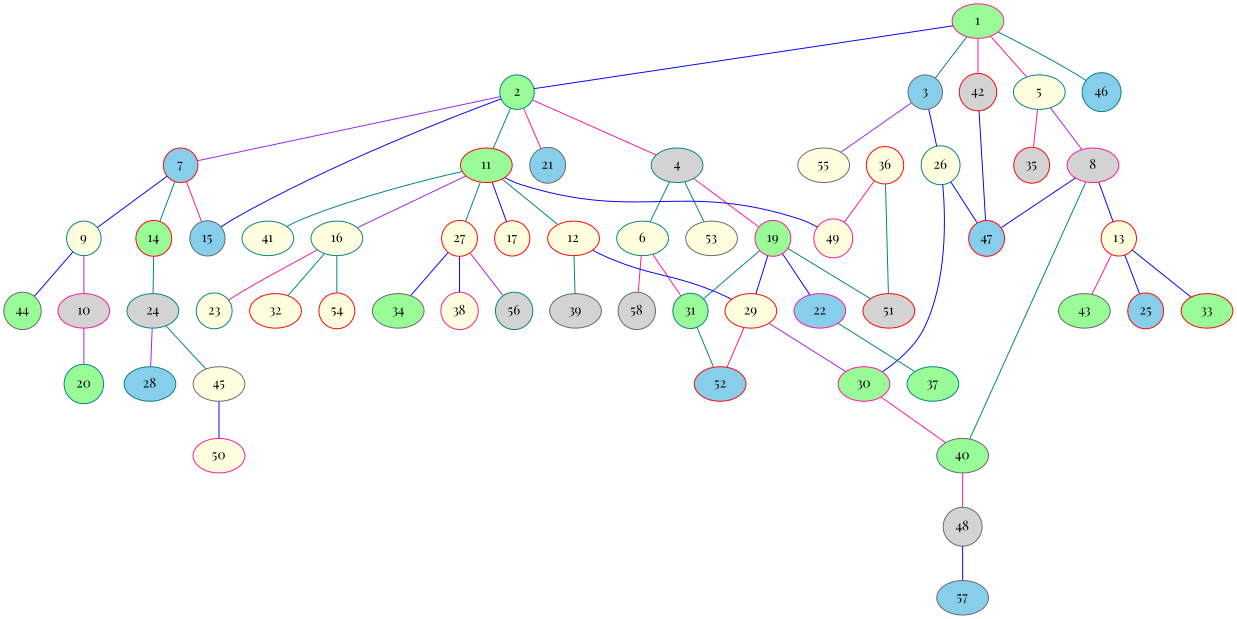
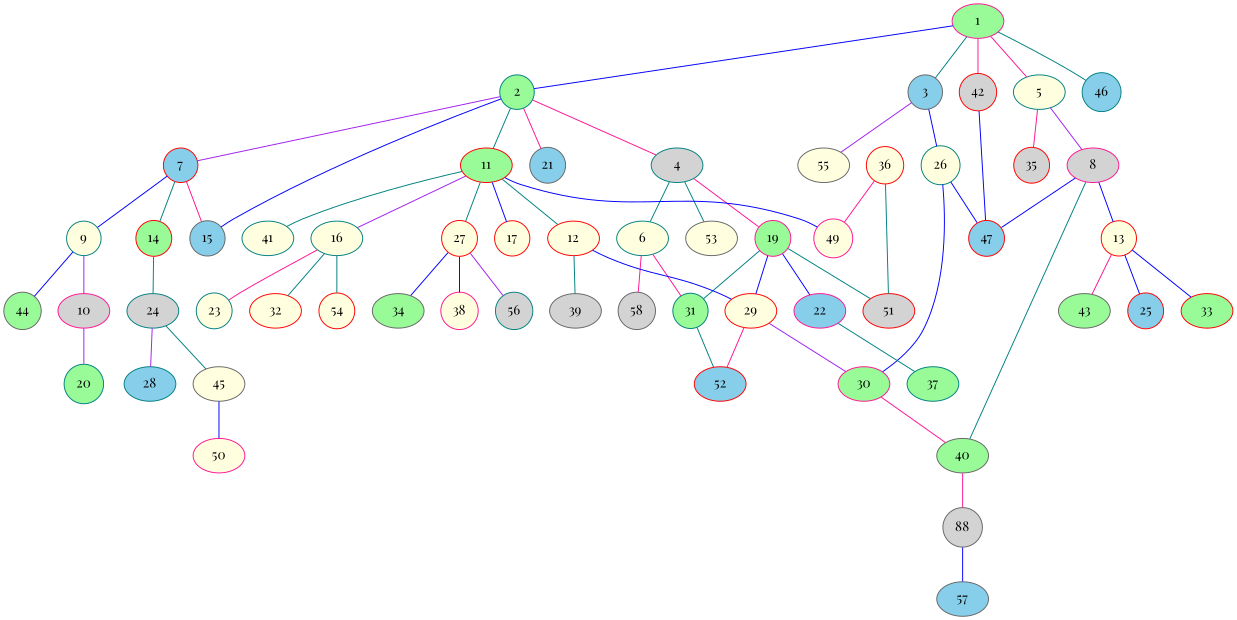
(963, 527) -> (963, 527)
